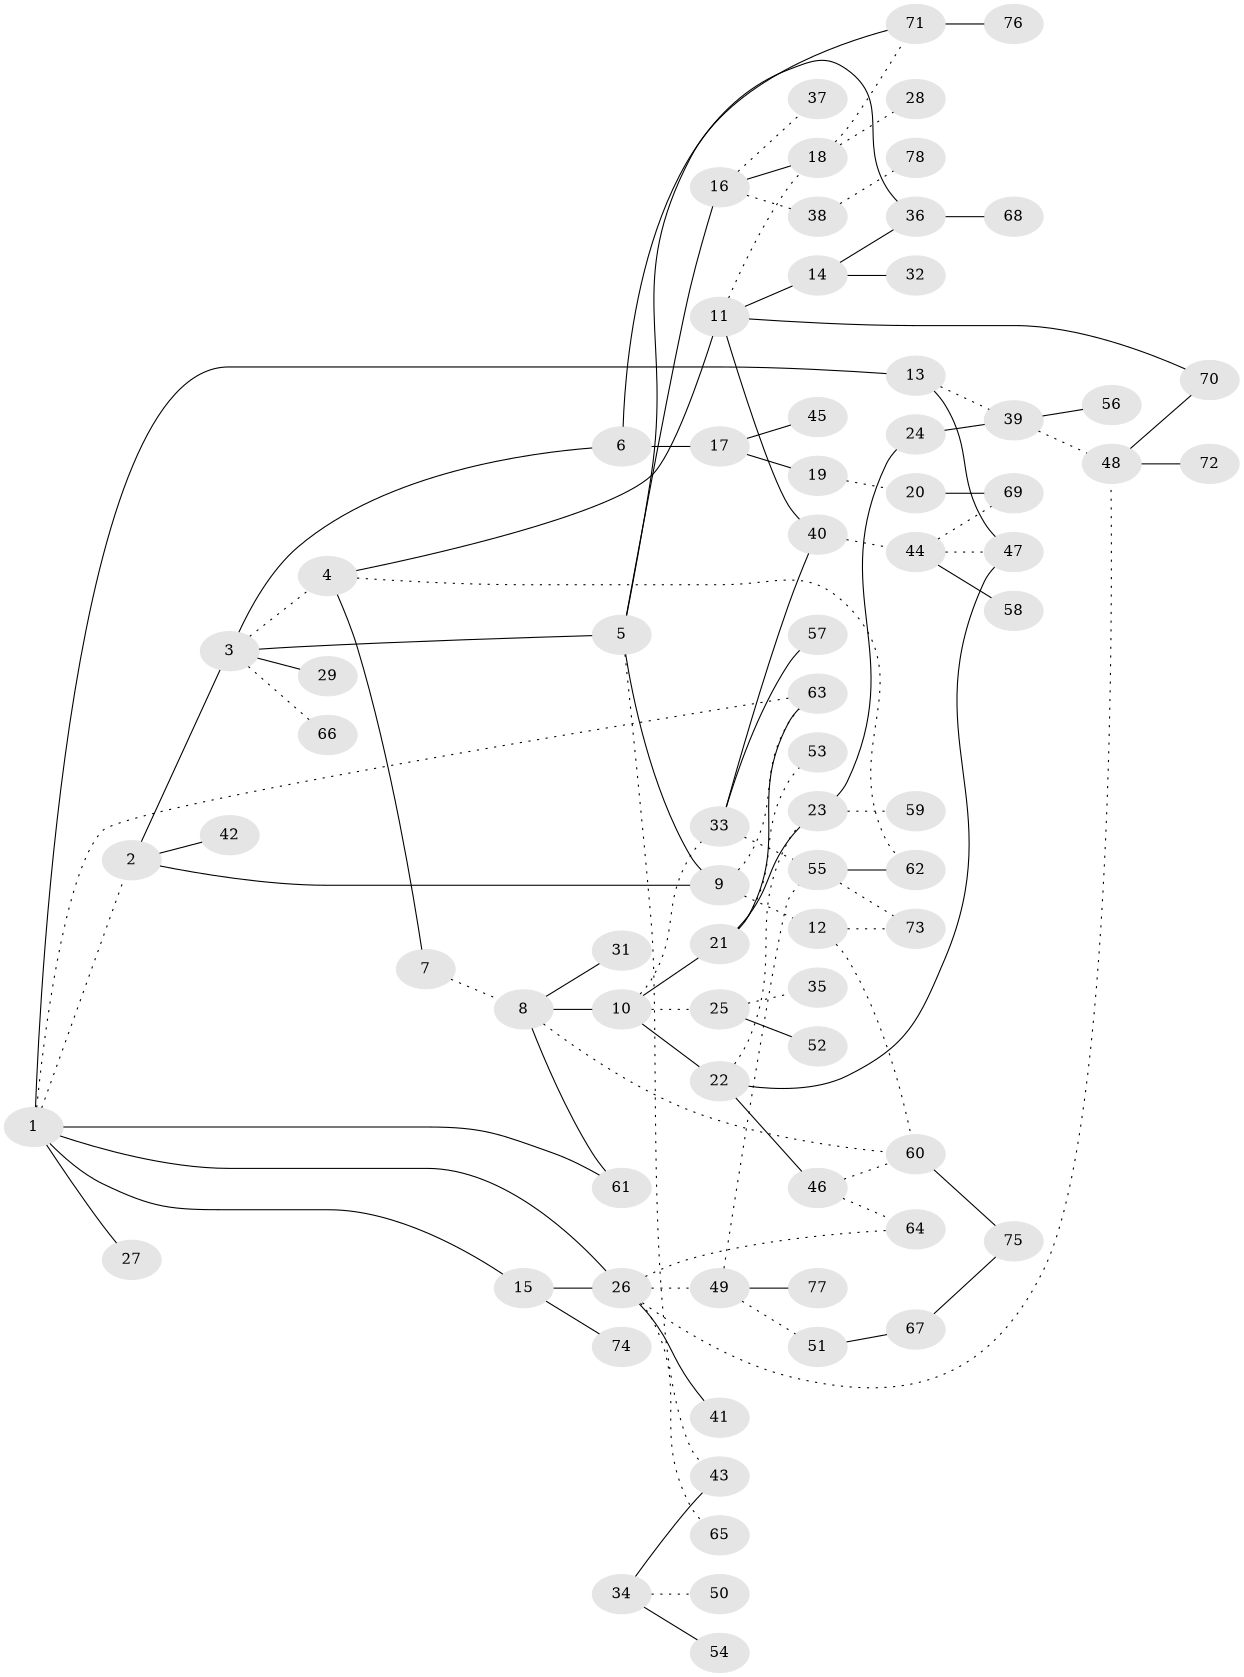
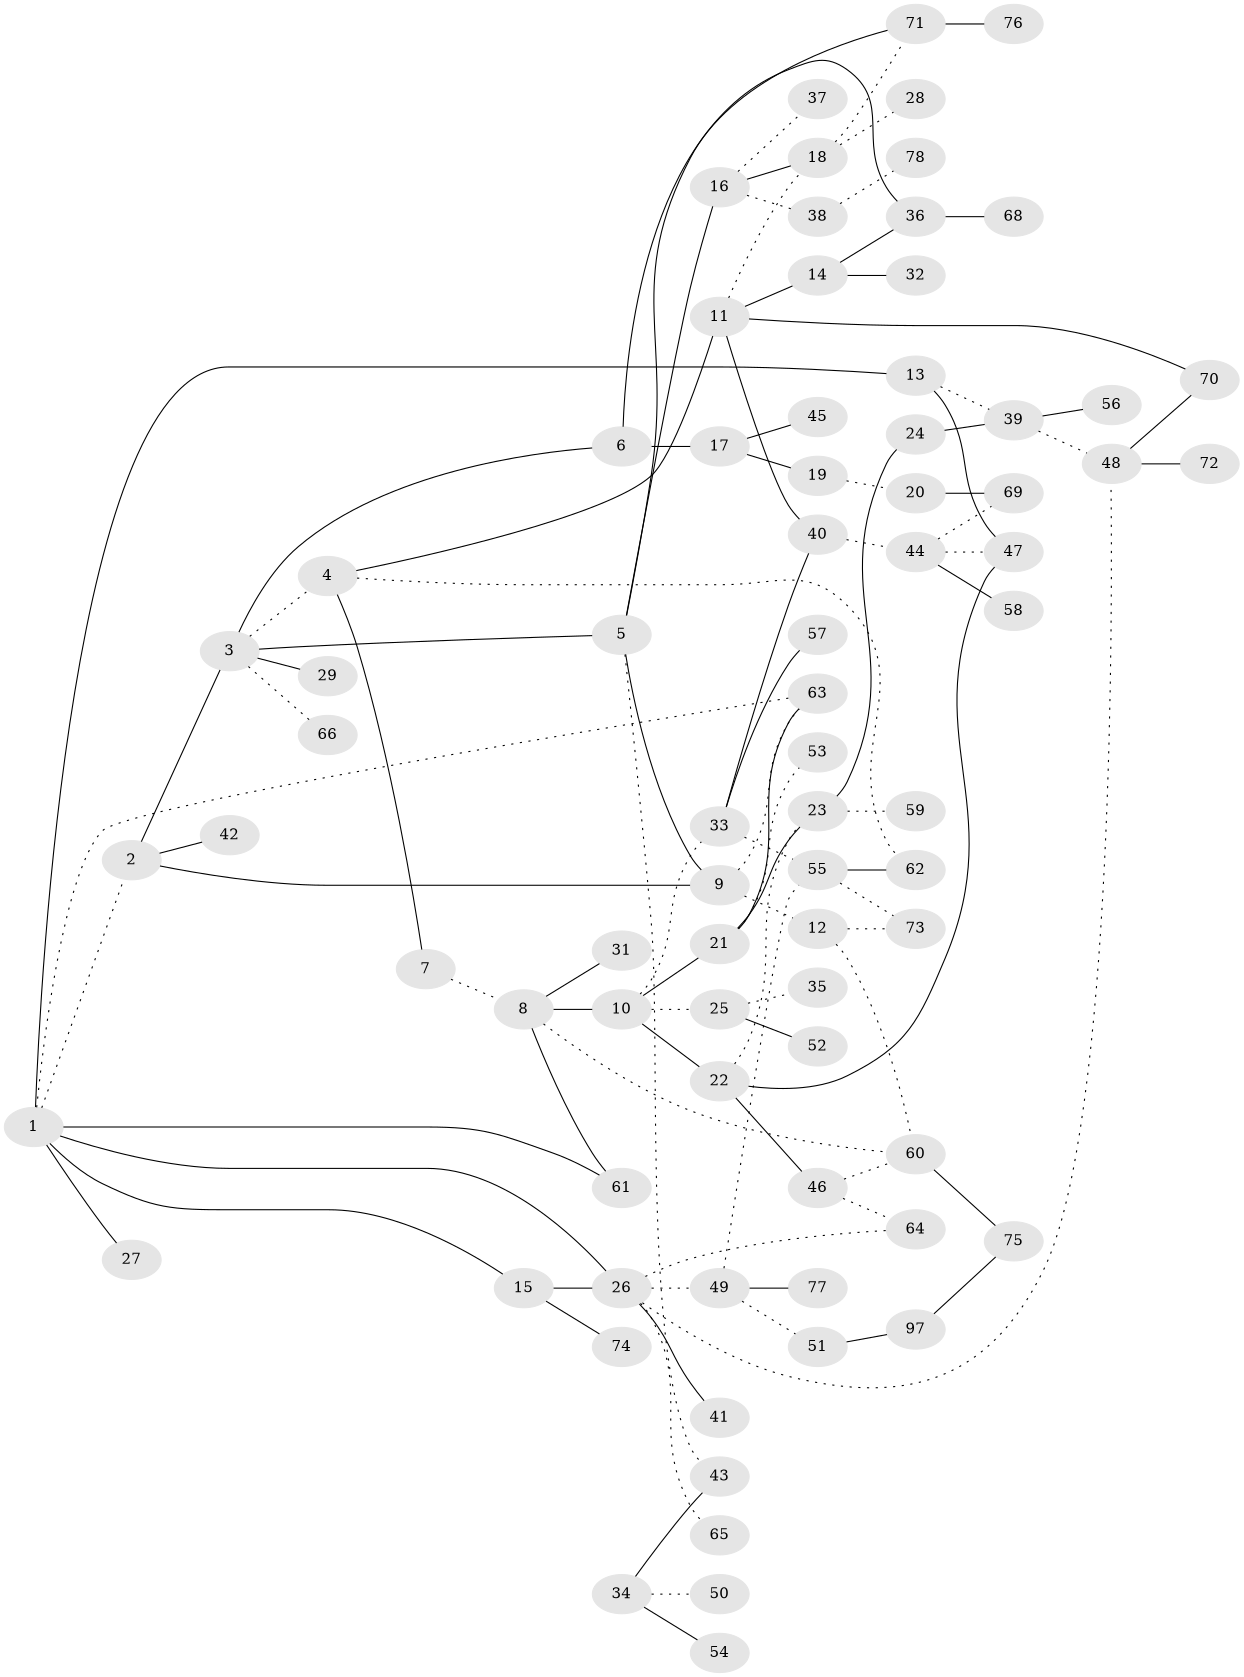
(916, 1330) -> (916, 1330)
